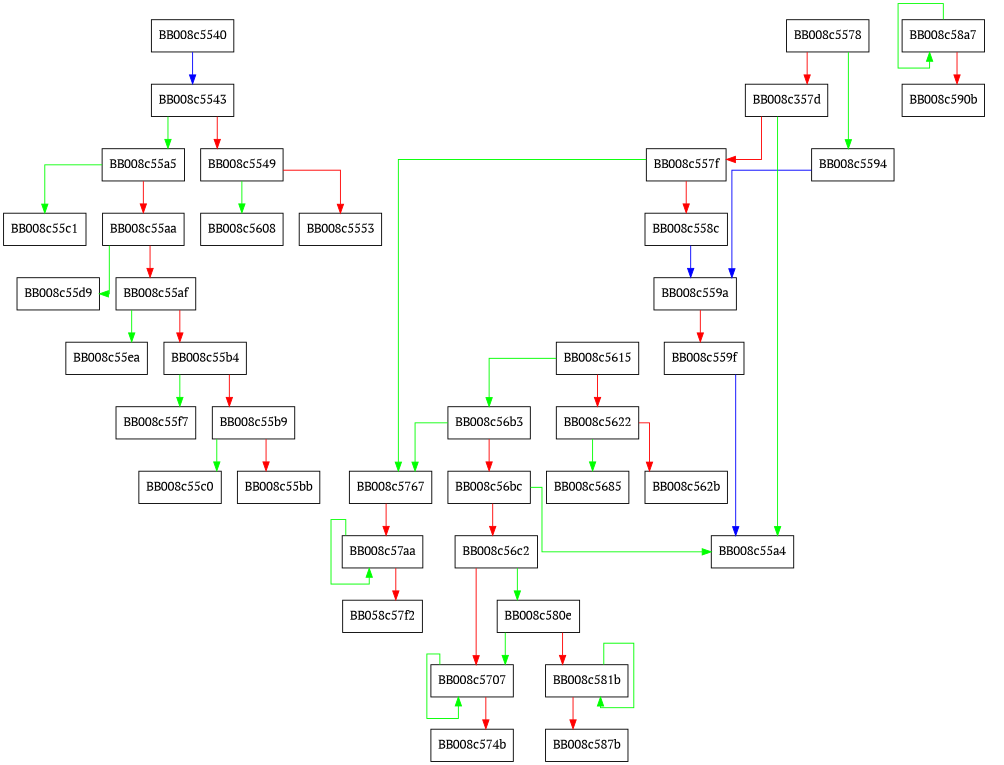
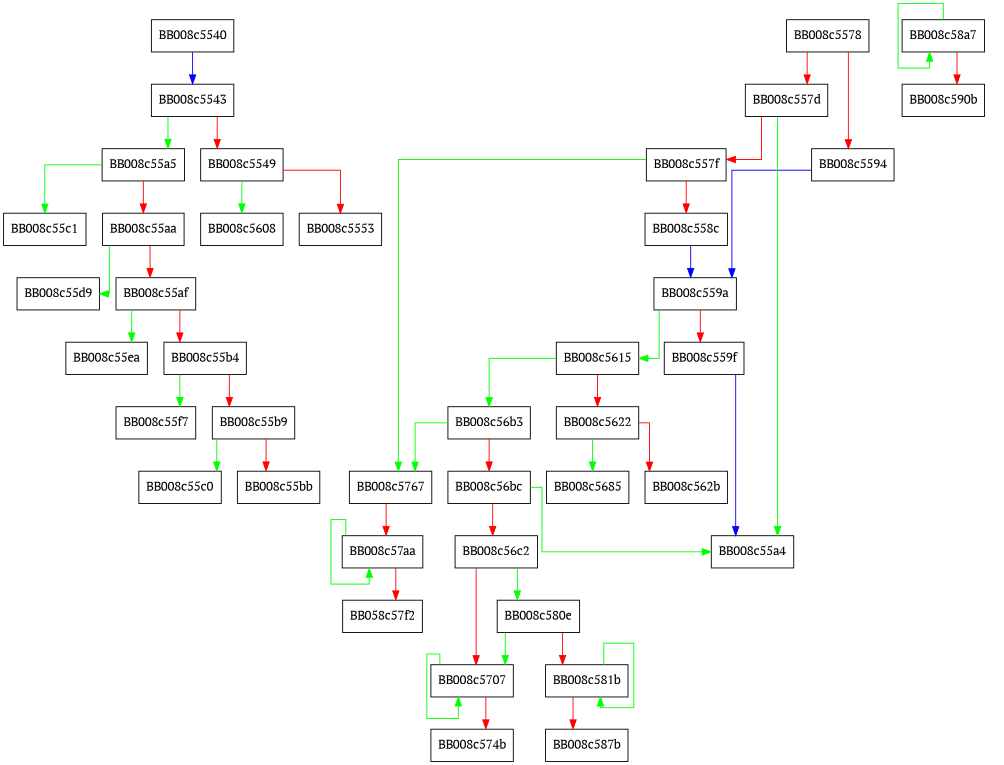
(848, 96) -> (848, 96)
(787, 100) -> (787, 100)
none -> (659, 340)
